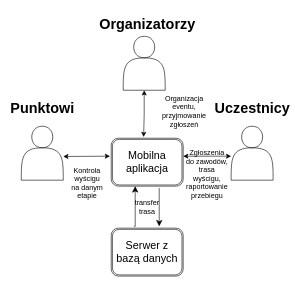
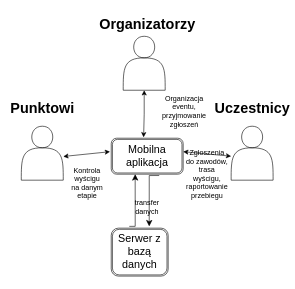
(147, 162) -> (147, 156)
(147, 207) -> (147, 207)
(147, 252) -> (140, 252)
